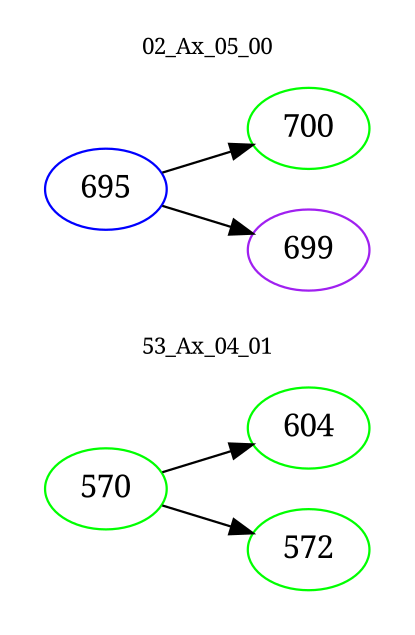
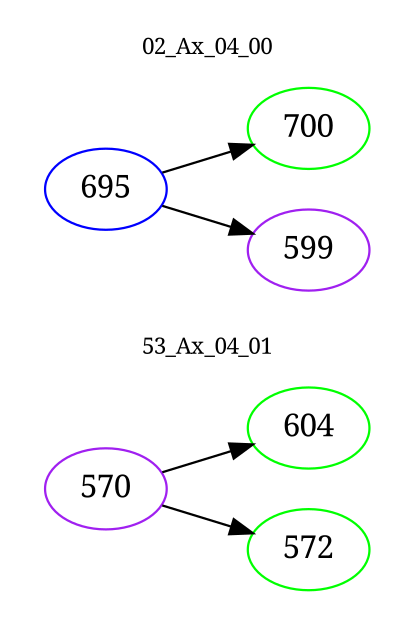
(207, 48) -> (207, 48)
(309, 250) -> (309, 250)
(106, 489) -> (106, 489)
